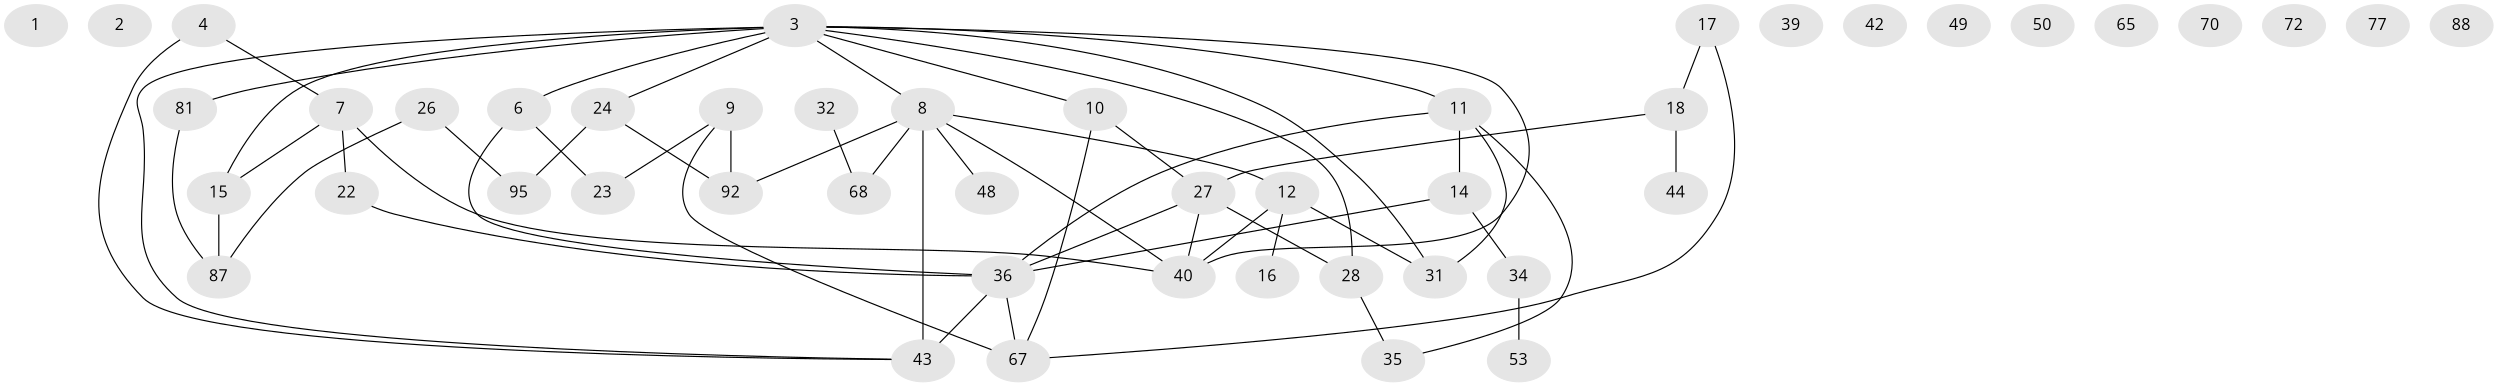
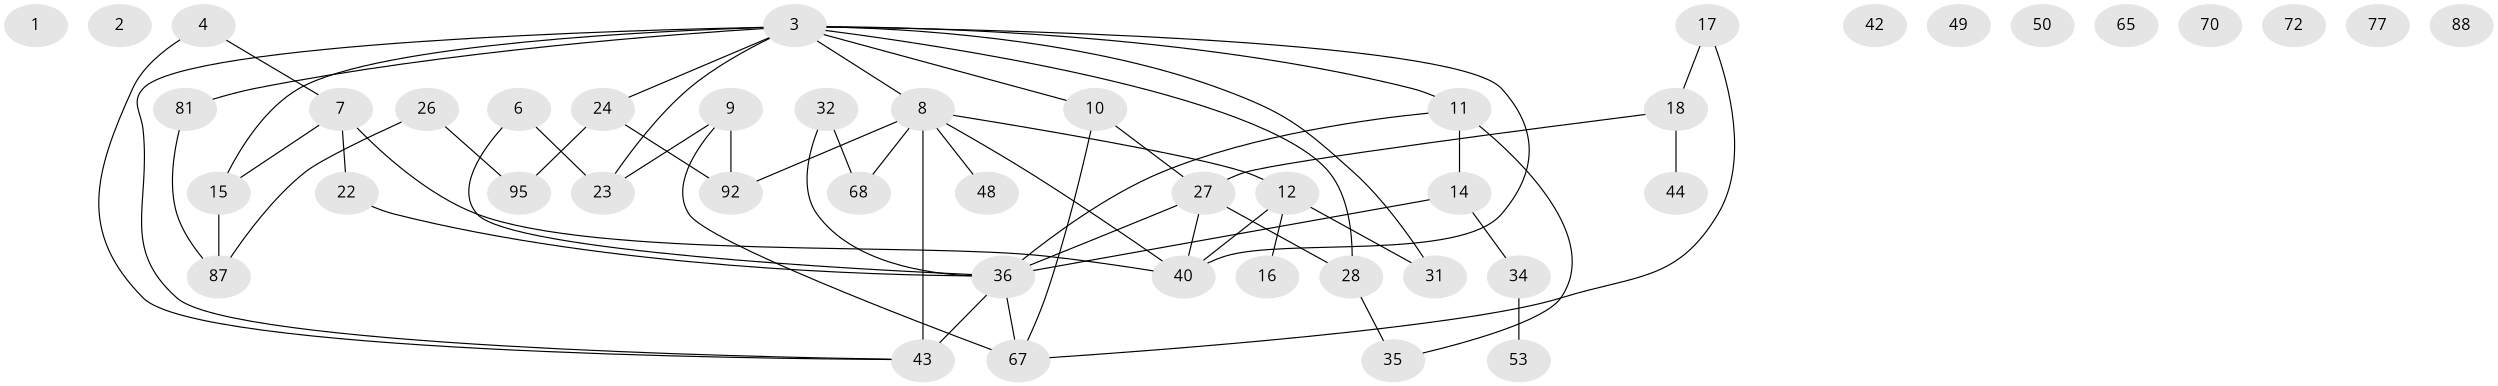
(1791, 26) -> none
(653, 60) -> (682, 94)
(1506, 192) -> none
none -> (843, 239)
